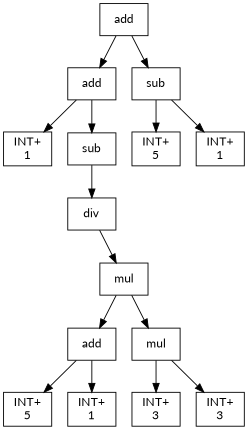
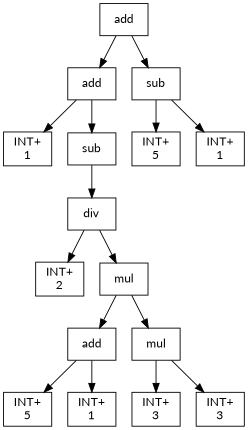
none -> (60, 279)
